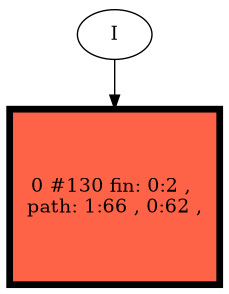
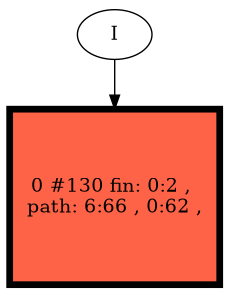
(115, 197) -> (115, 197)
